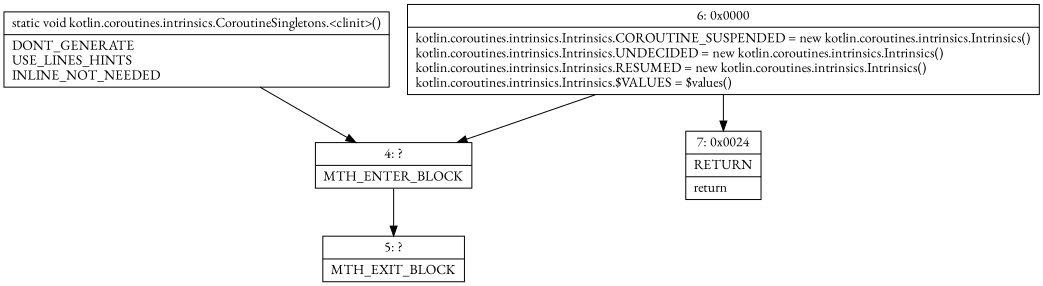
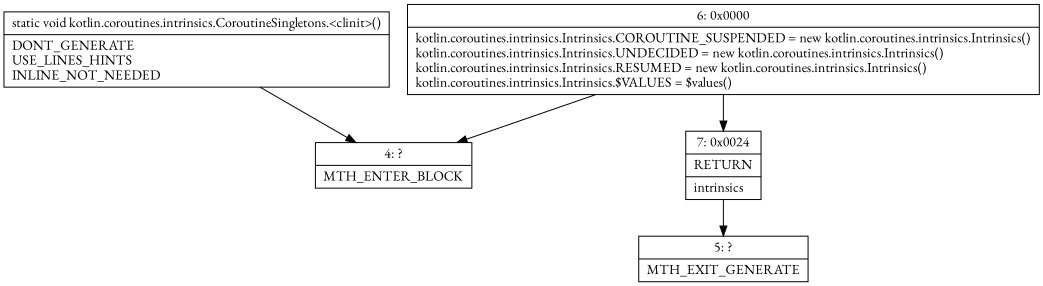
(711, 188) -> (719, 188)
(394, 207) -> (723, 213)
(394, 270) -> (723, 270)
